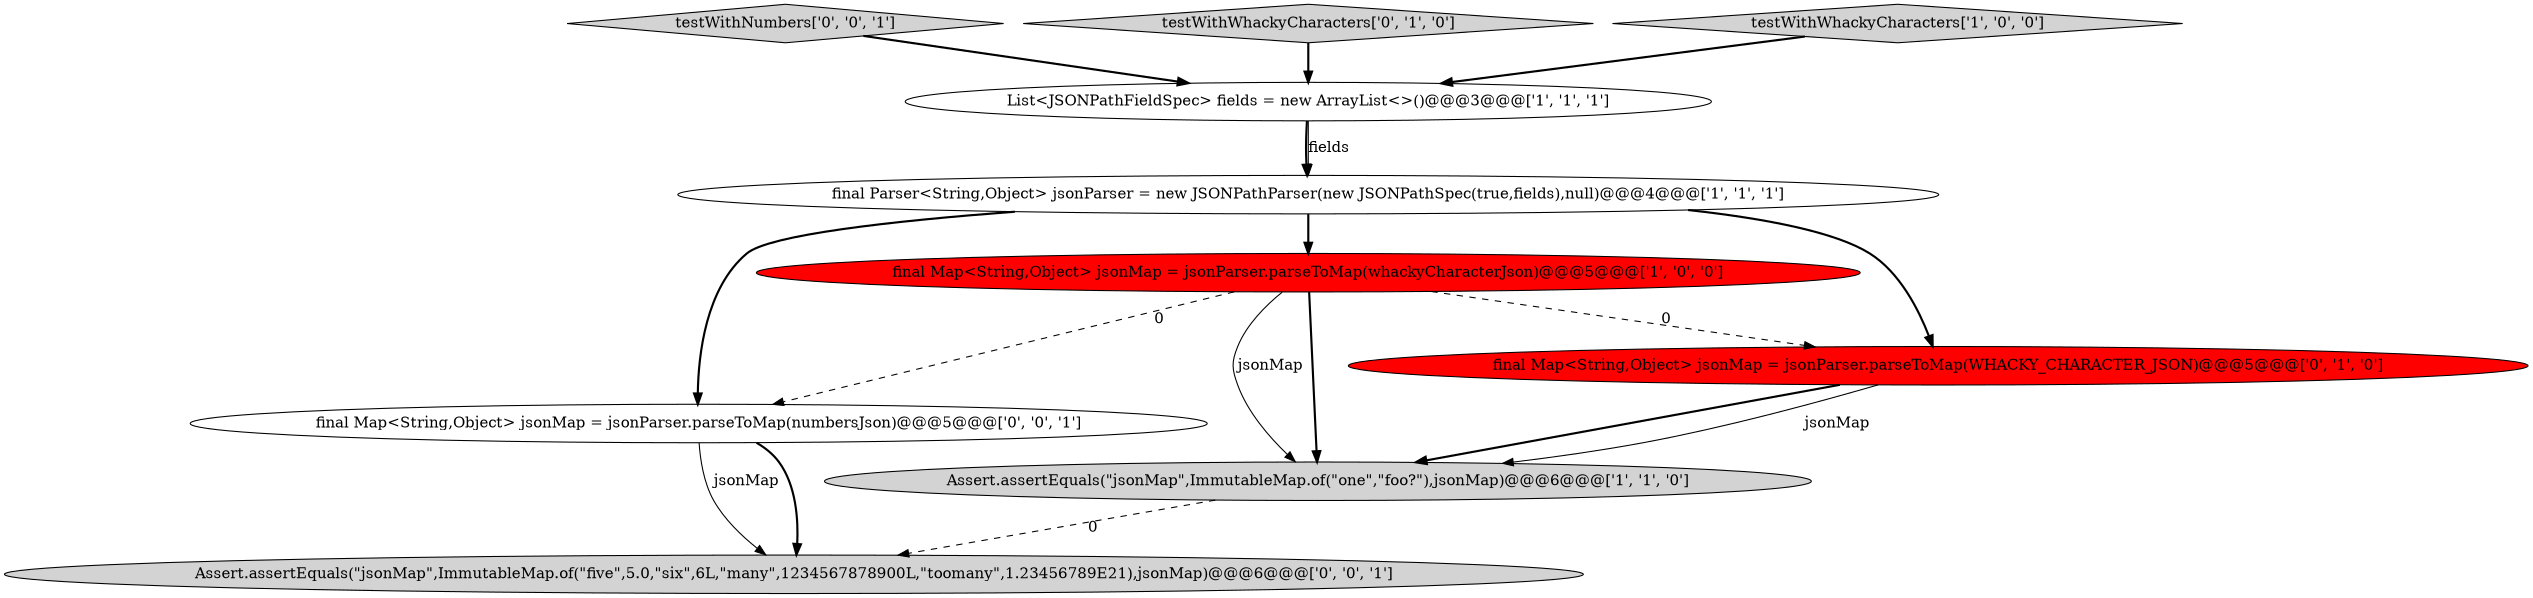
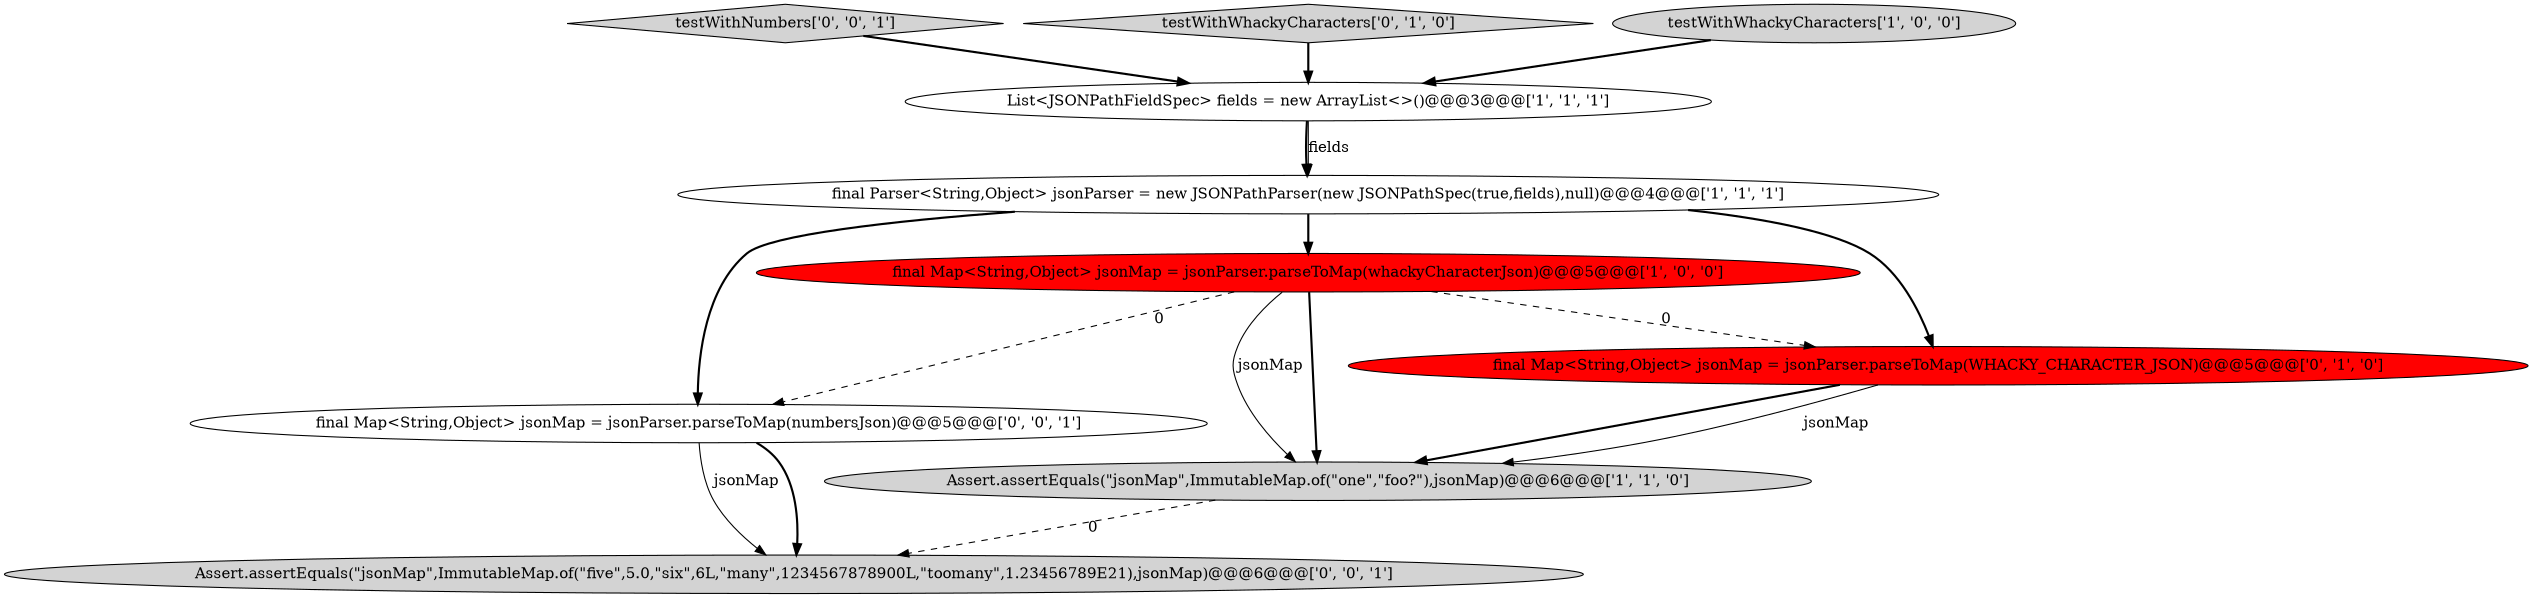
(1898, 24) -> (1814, 24)
